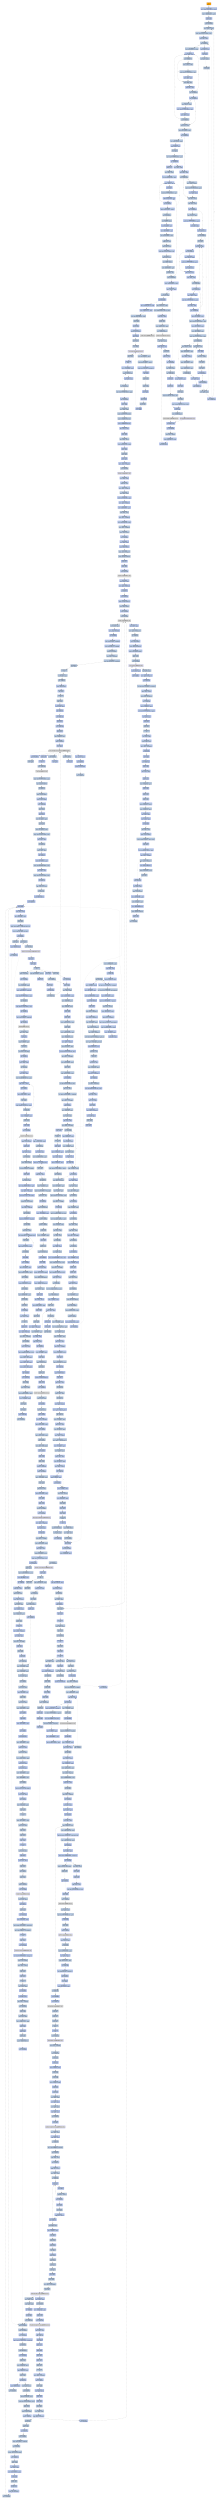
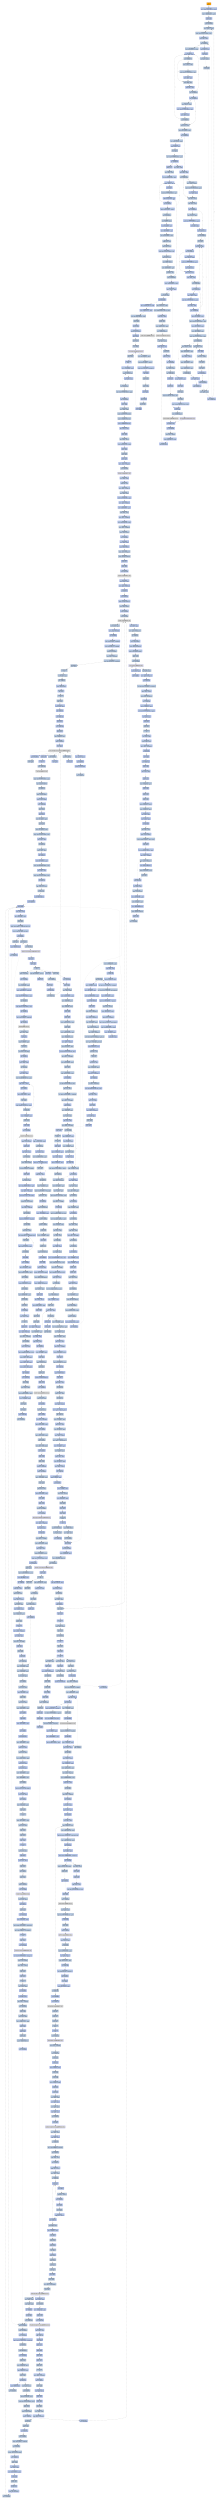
none -> (59, 1558)
